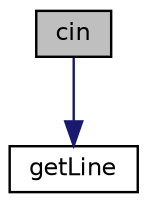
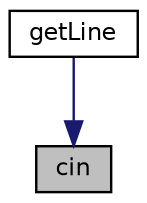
(74, 89) -> (74, 89)
